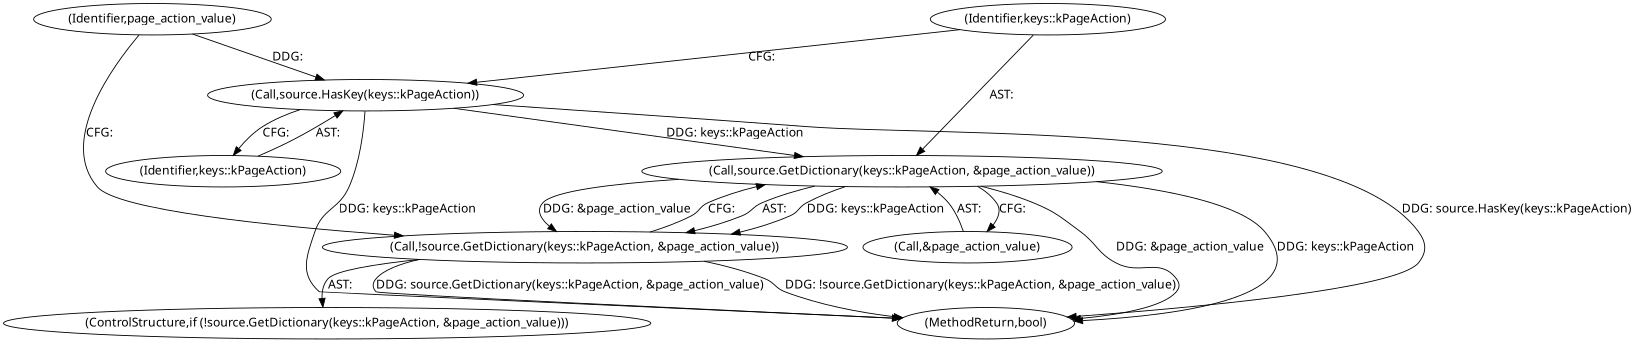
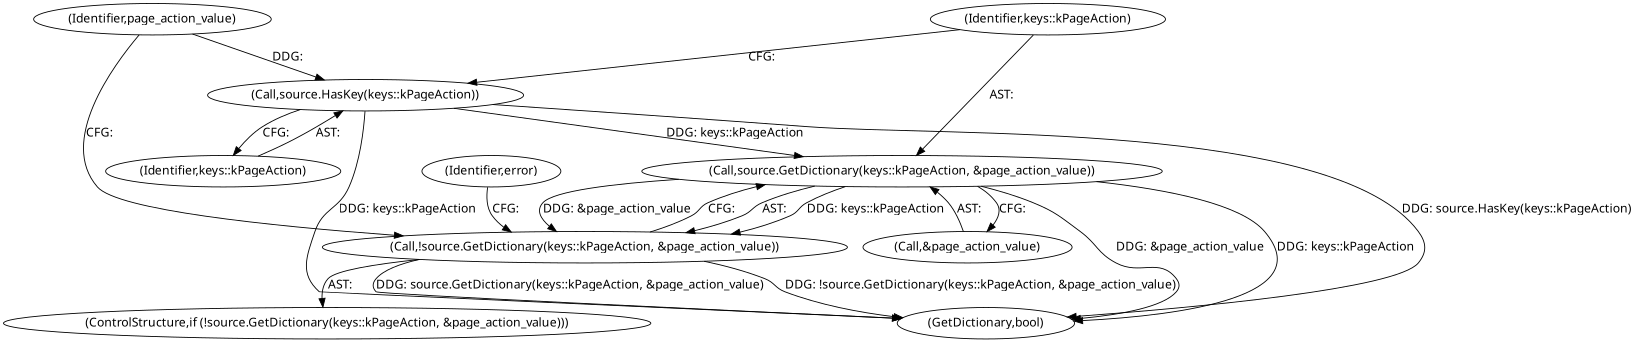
none -> (491, 171)
(986, 323) -> (986, 323)
